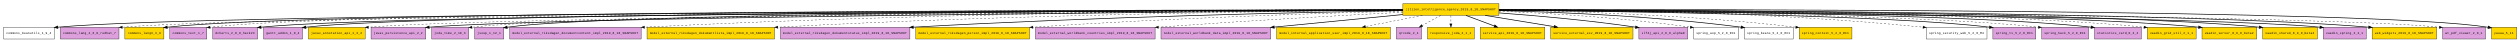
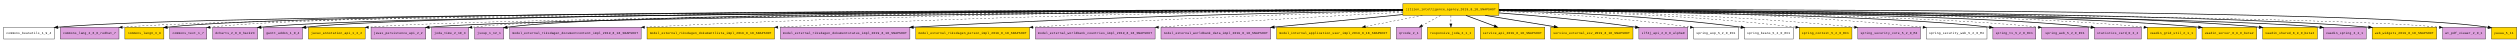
none -> (1889, 33)
(2065, 33) -> (2065, 33)
